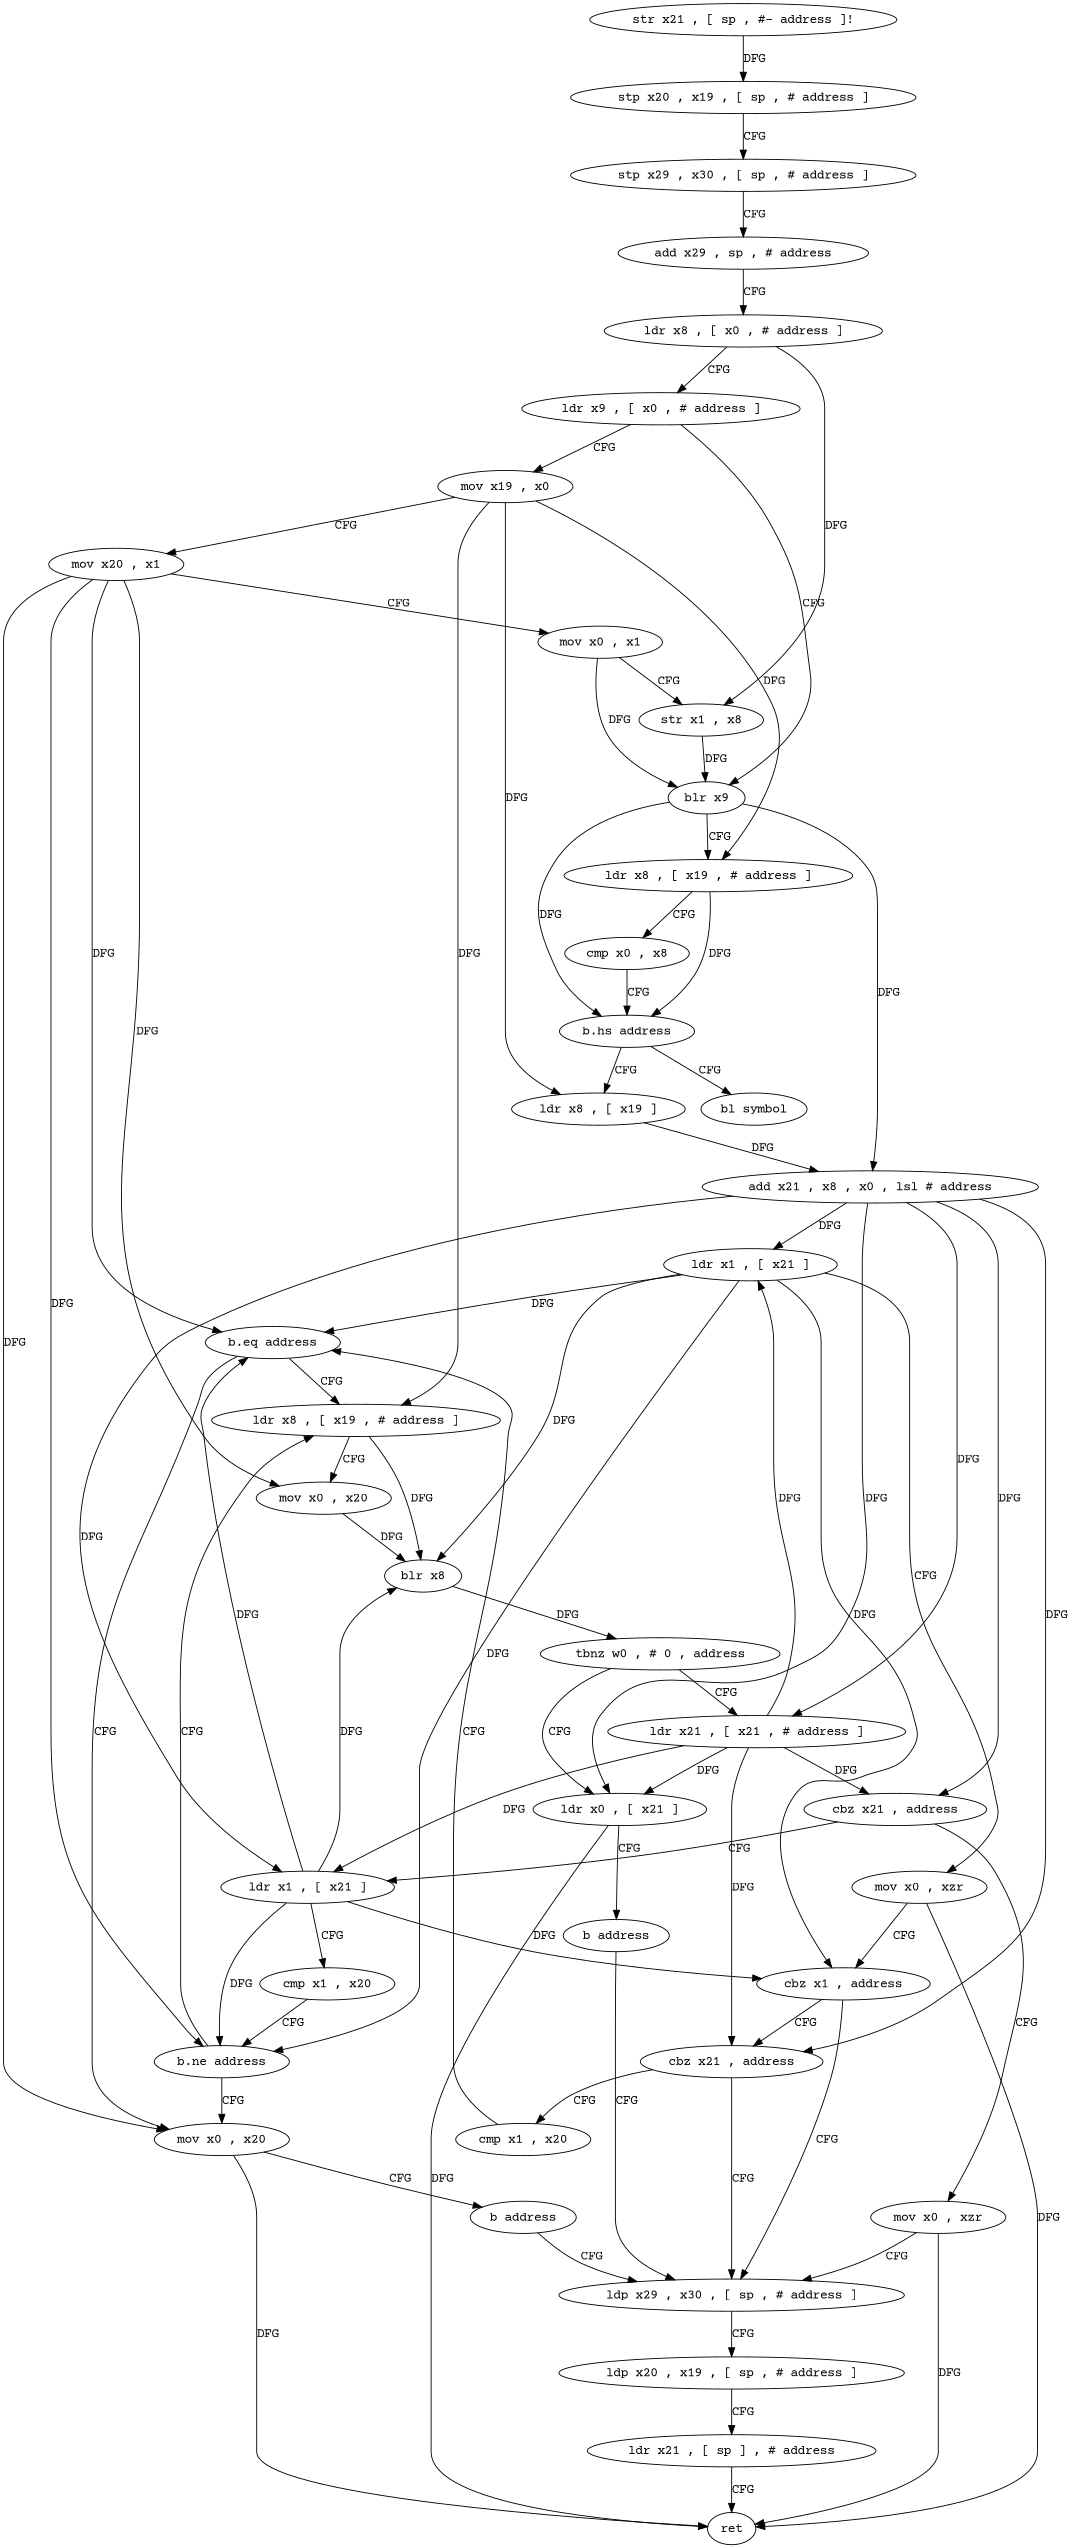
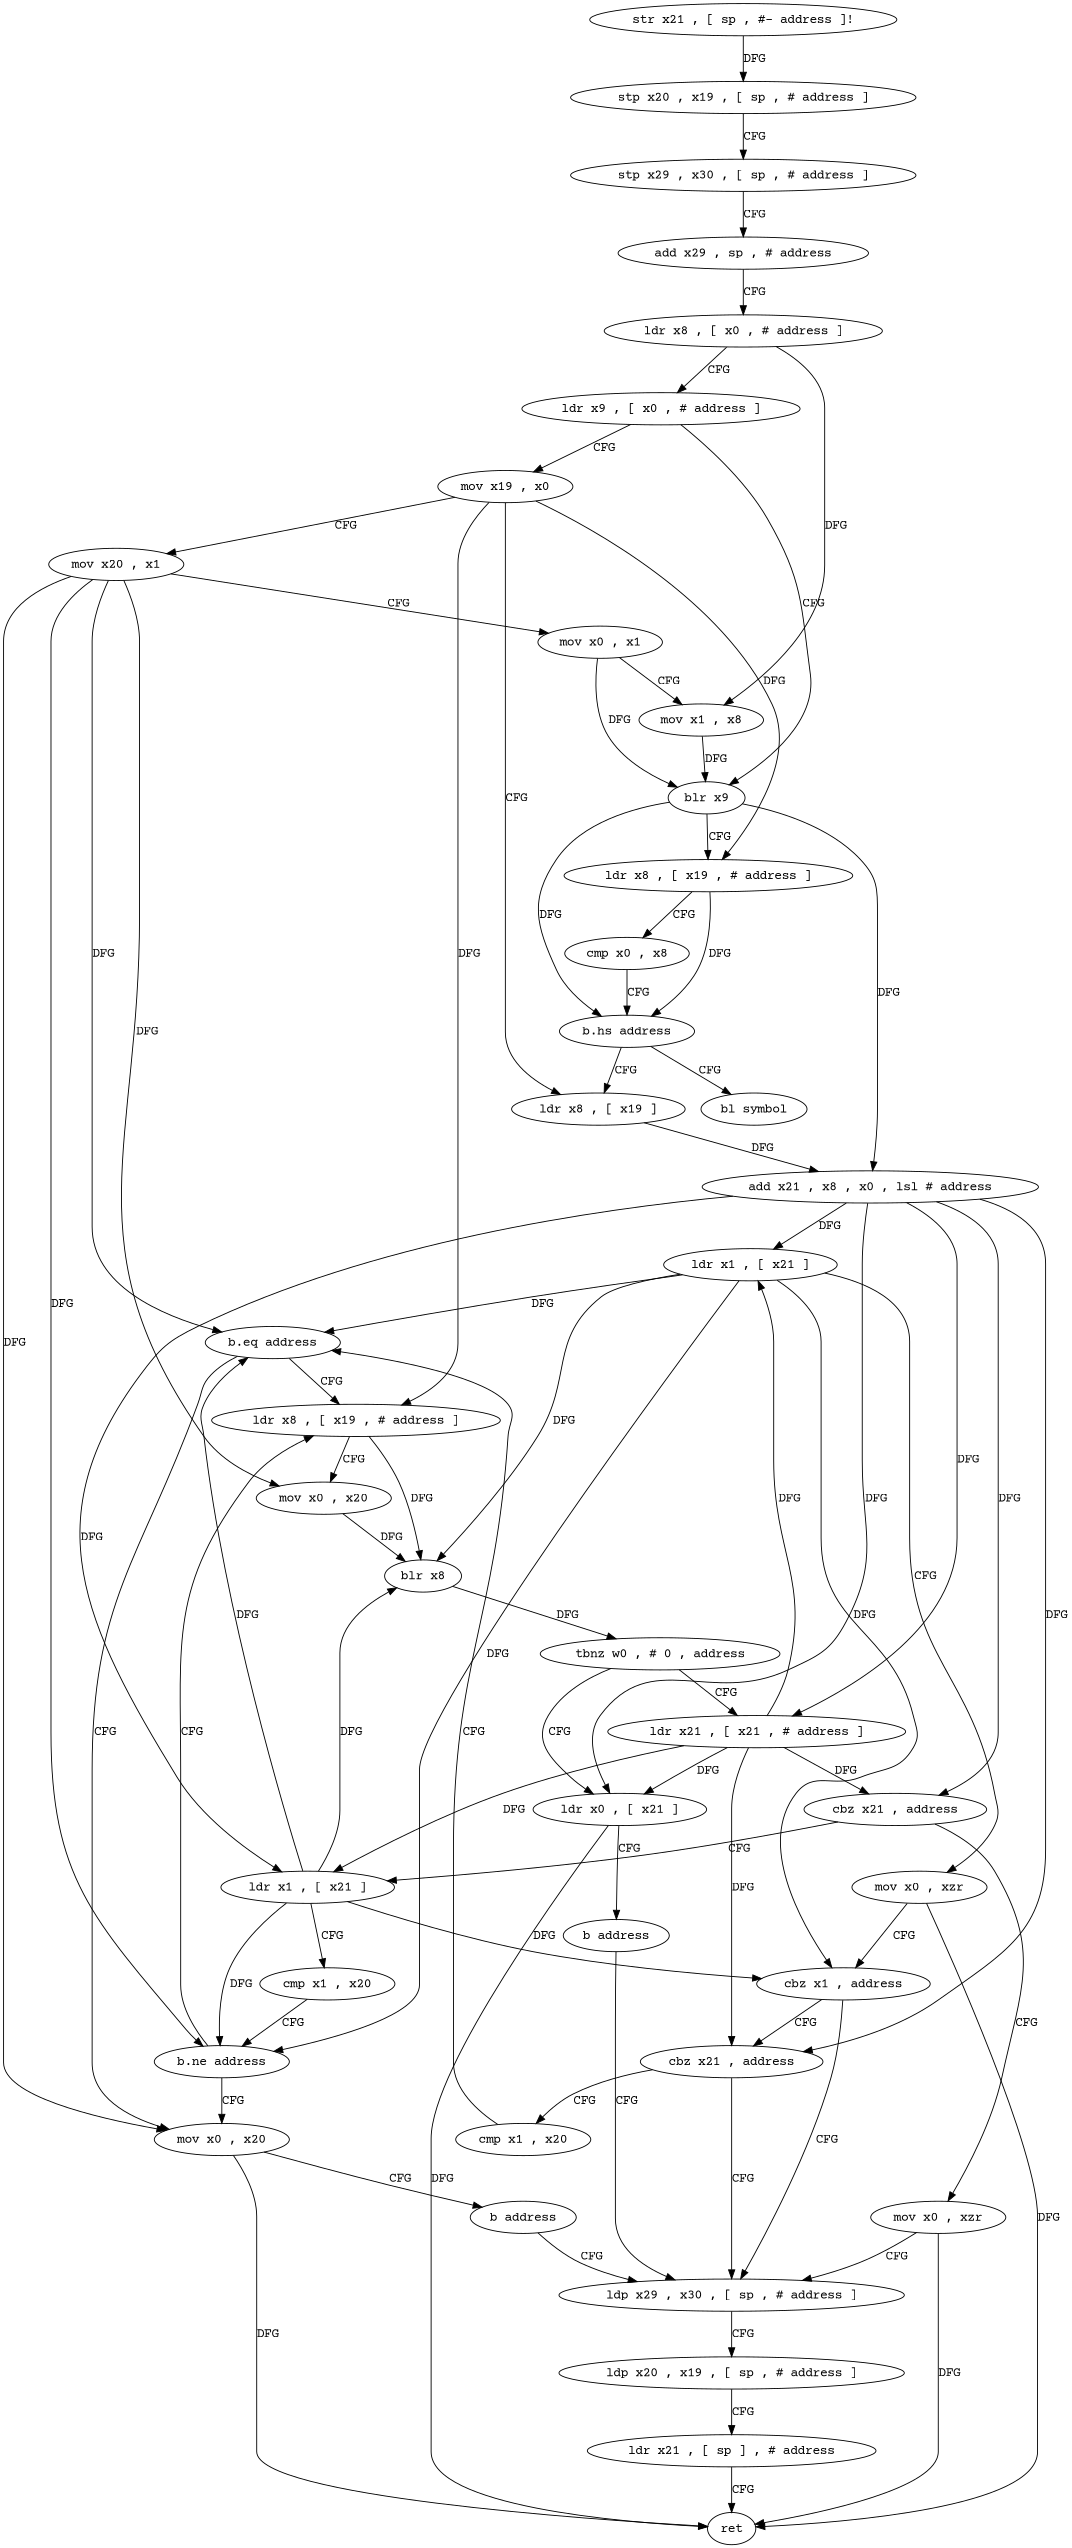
(701, 720) -> (701, 720)
(517, 798) -> (517, 798)
